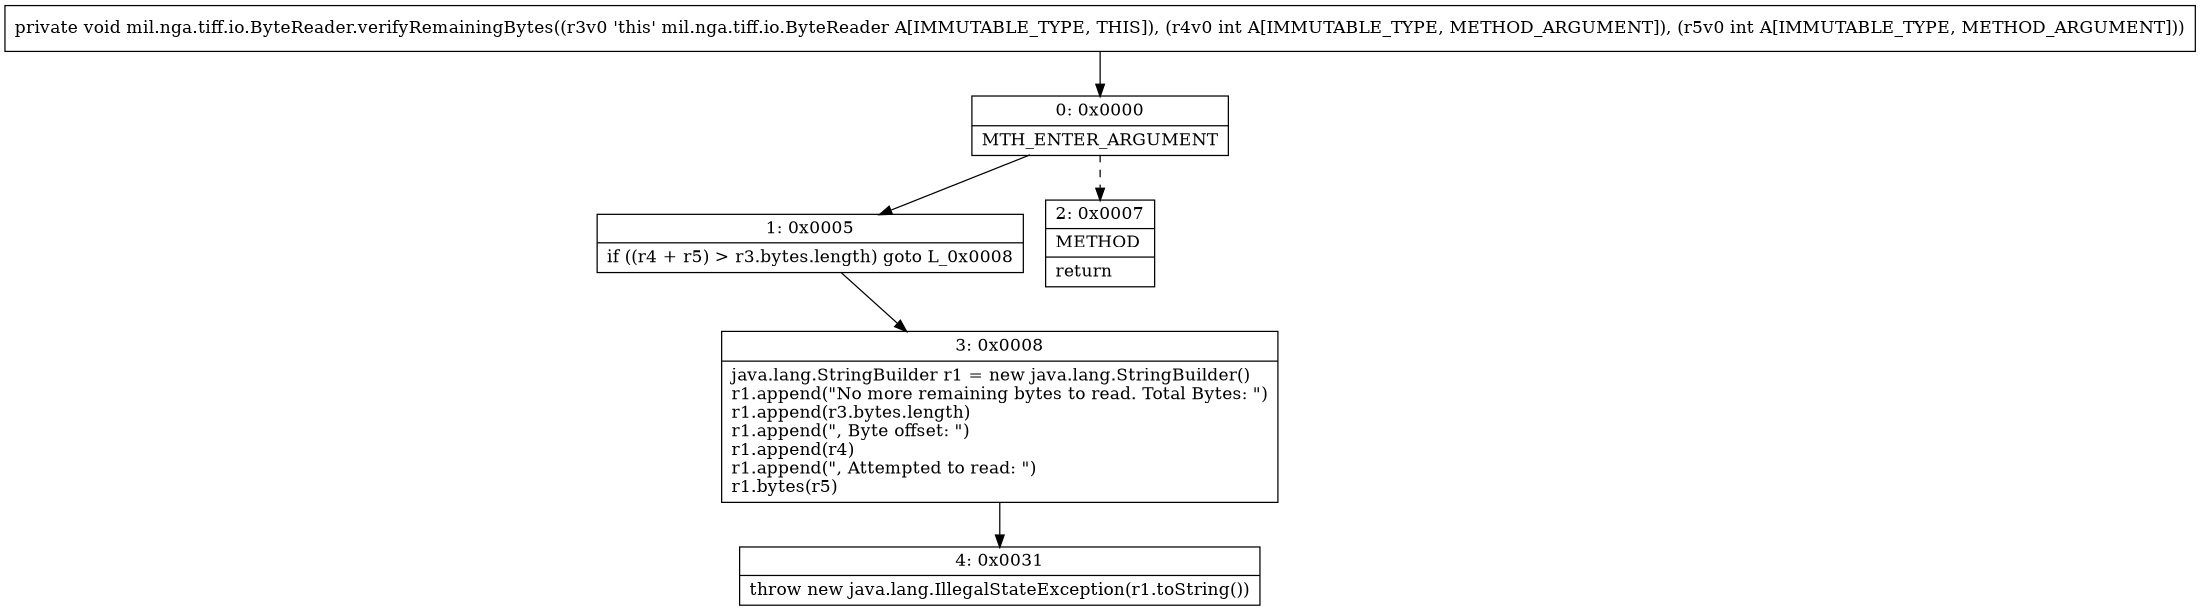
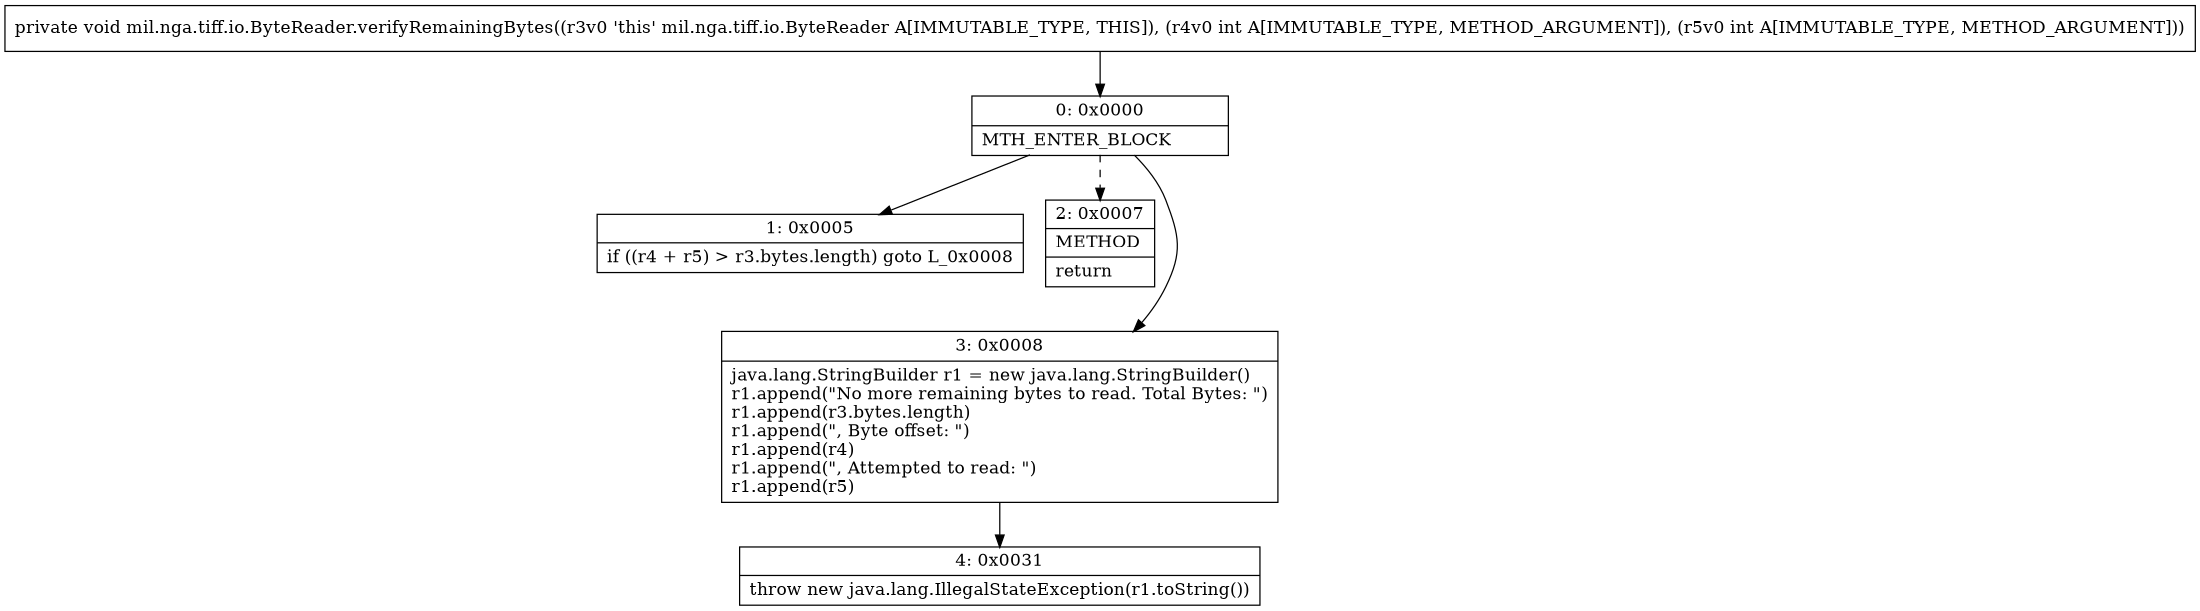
(1100, 140) -> (1077, 140)
(869, 298) -> (1177, 238)
(785, 487) -> (794, 487)
